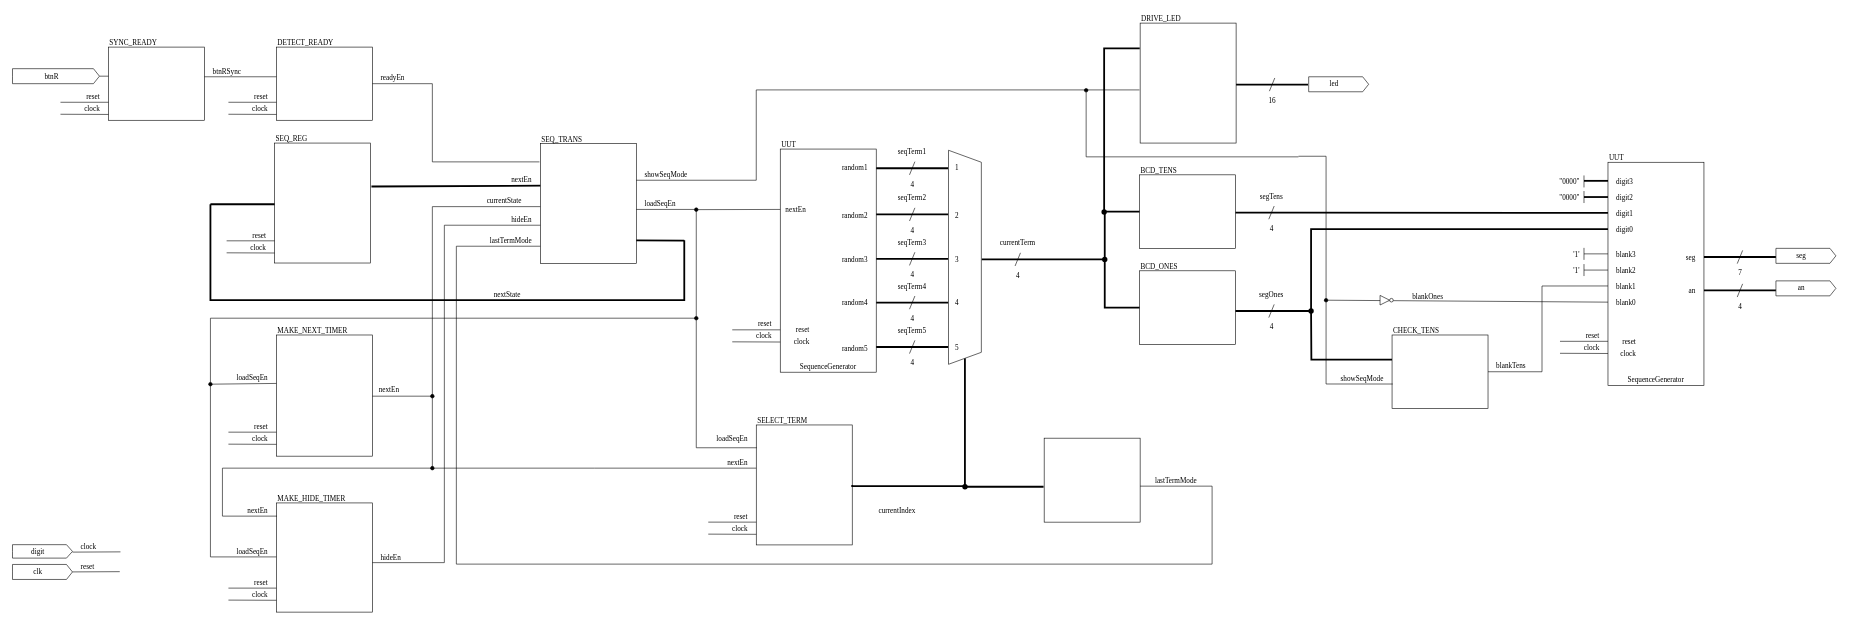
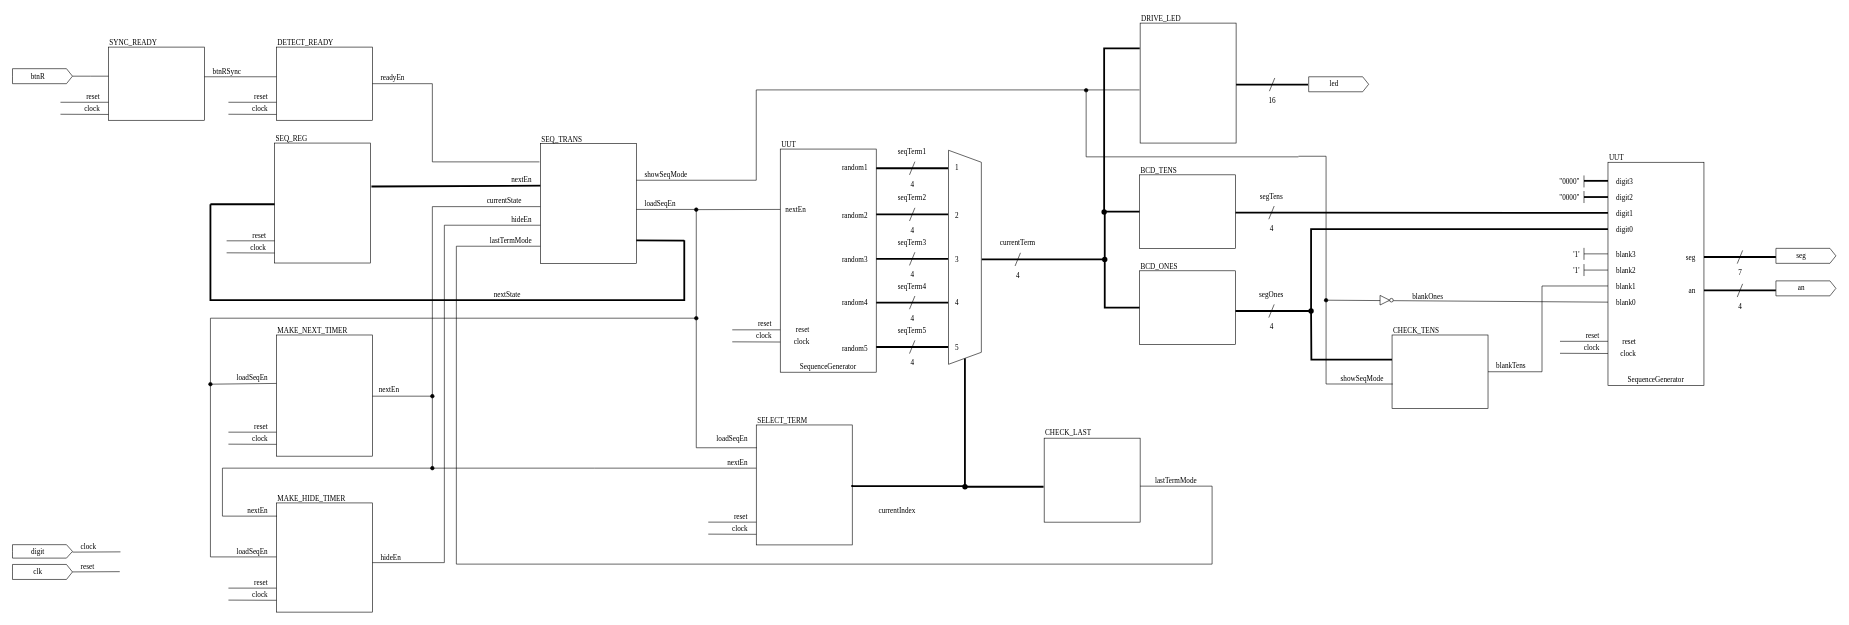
(56, 76) -> (42, 76)
none -> (1092, 432)
